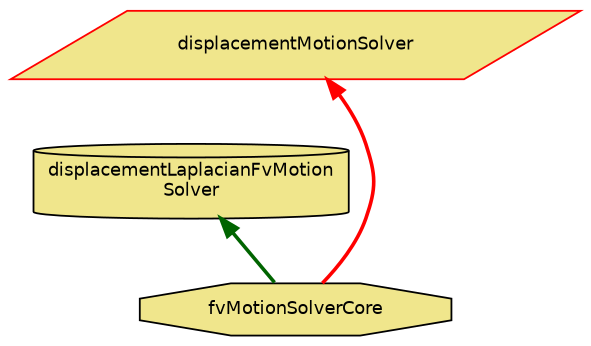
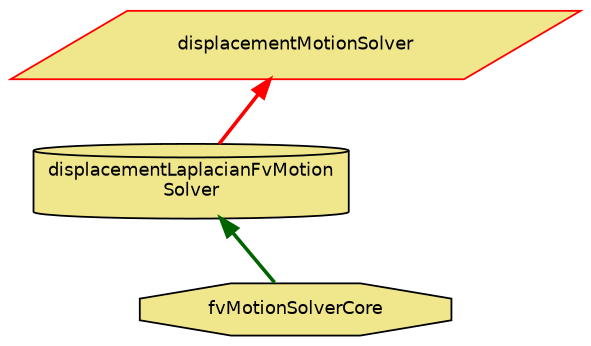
(373, 192) -> (239, 119)
